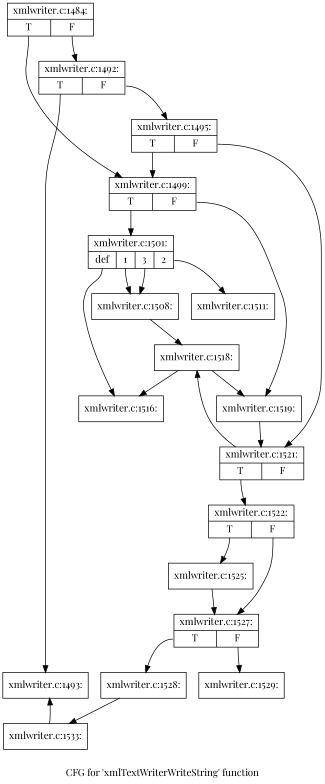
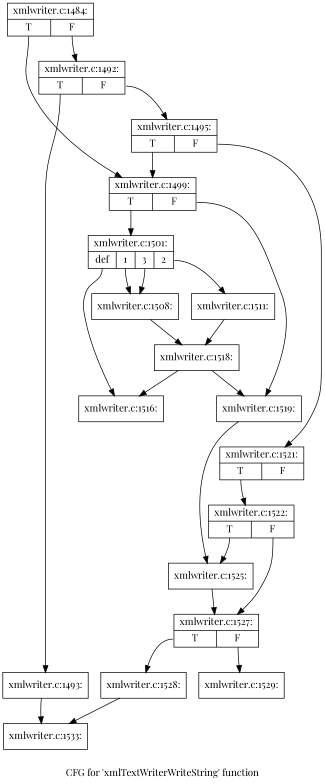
(208, 417) -> (217, 329)
(260, 431) -> (202, 483)
(50, 714) -> (41, 707)
